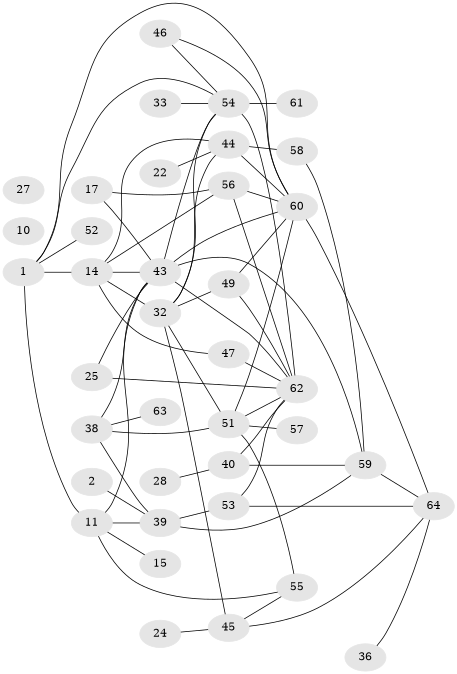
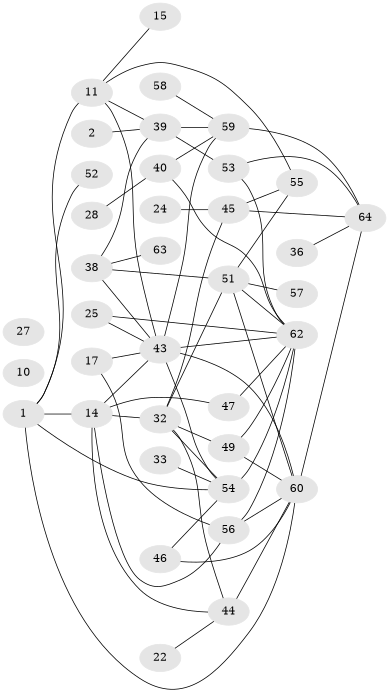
(297, 104) -> none
(263, 148) -> none
